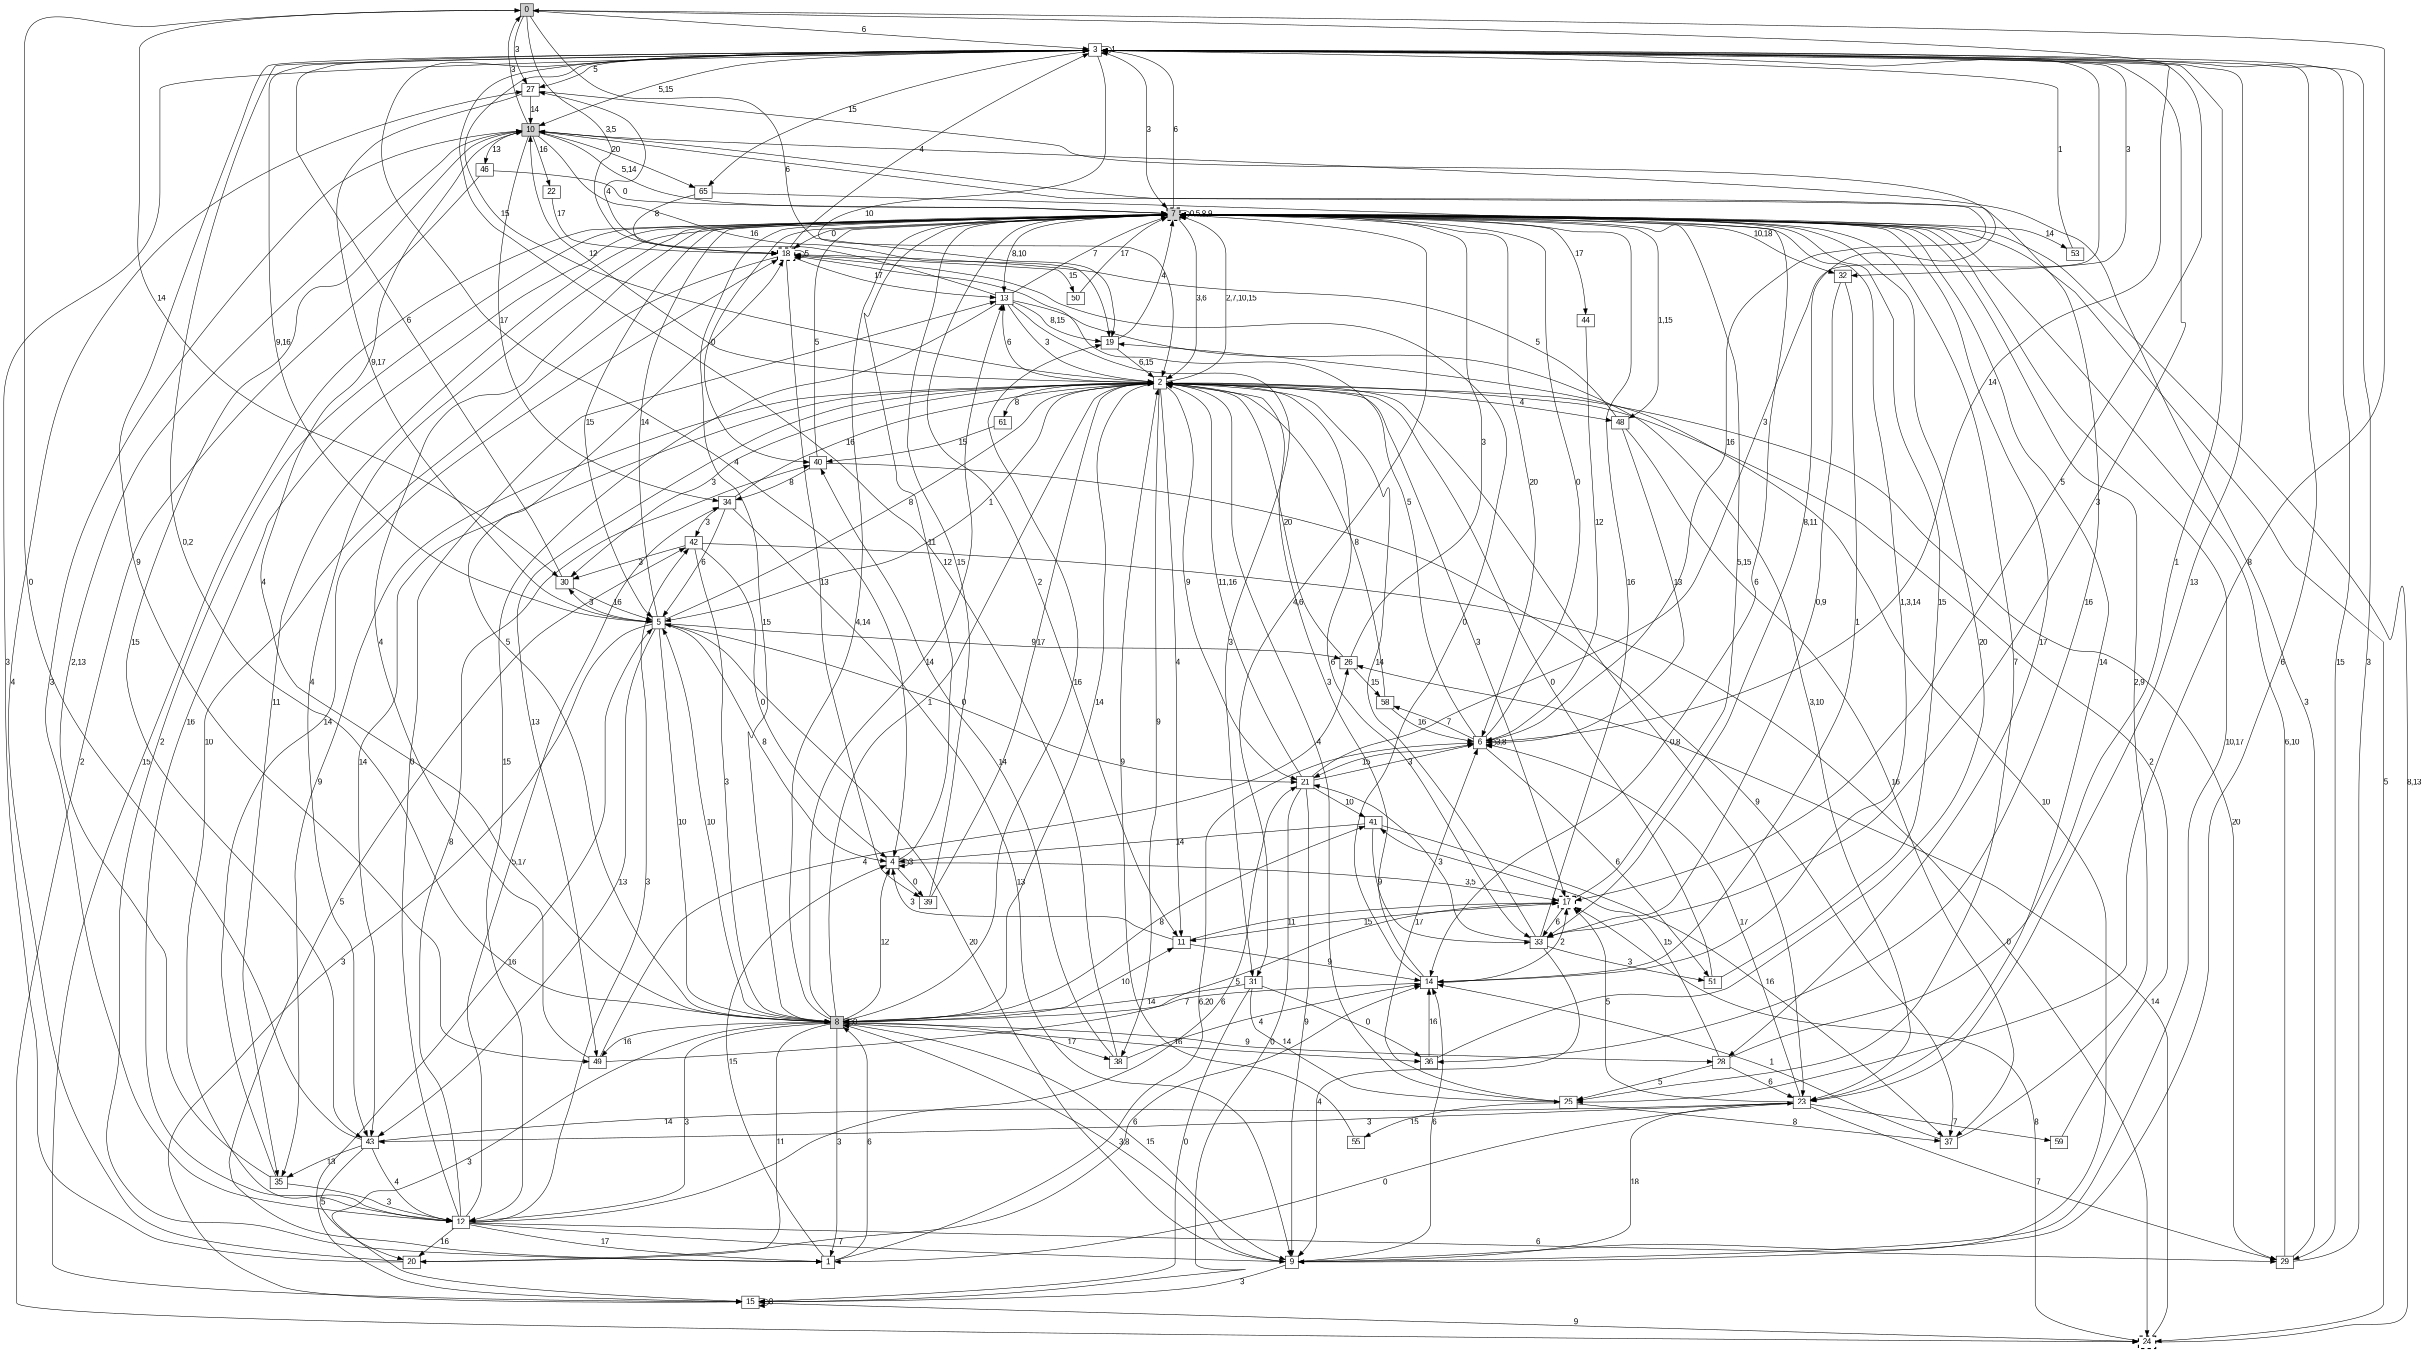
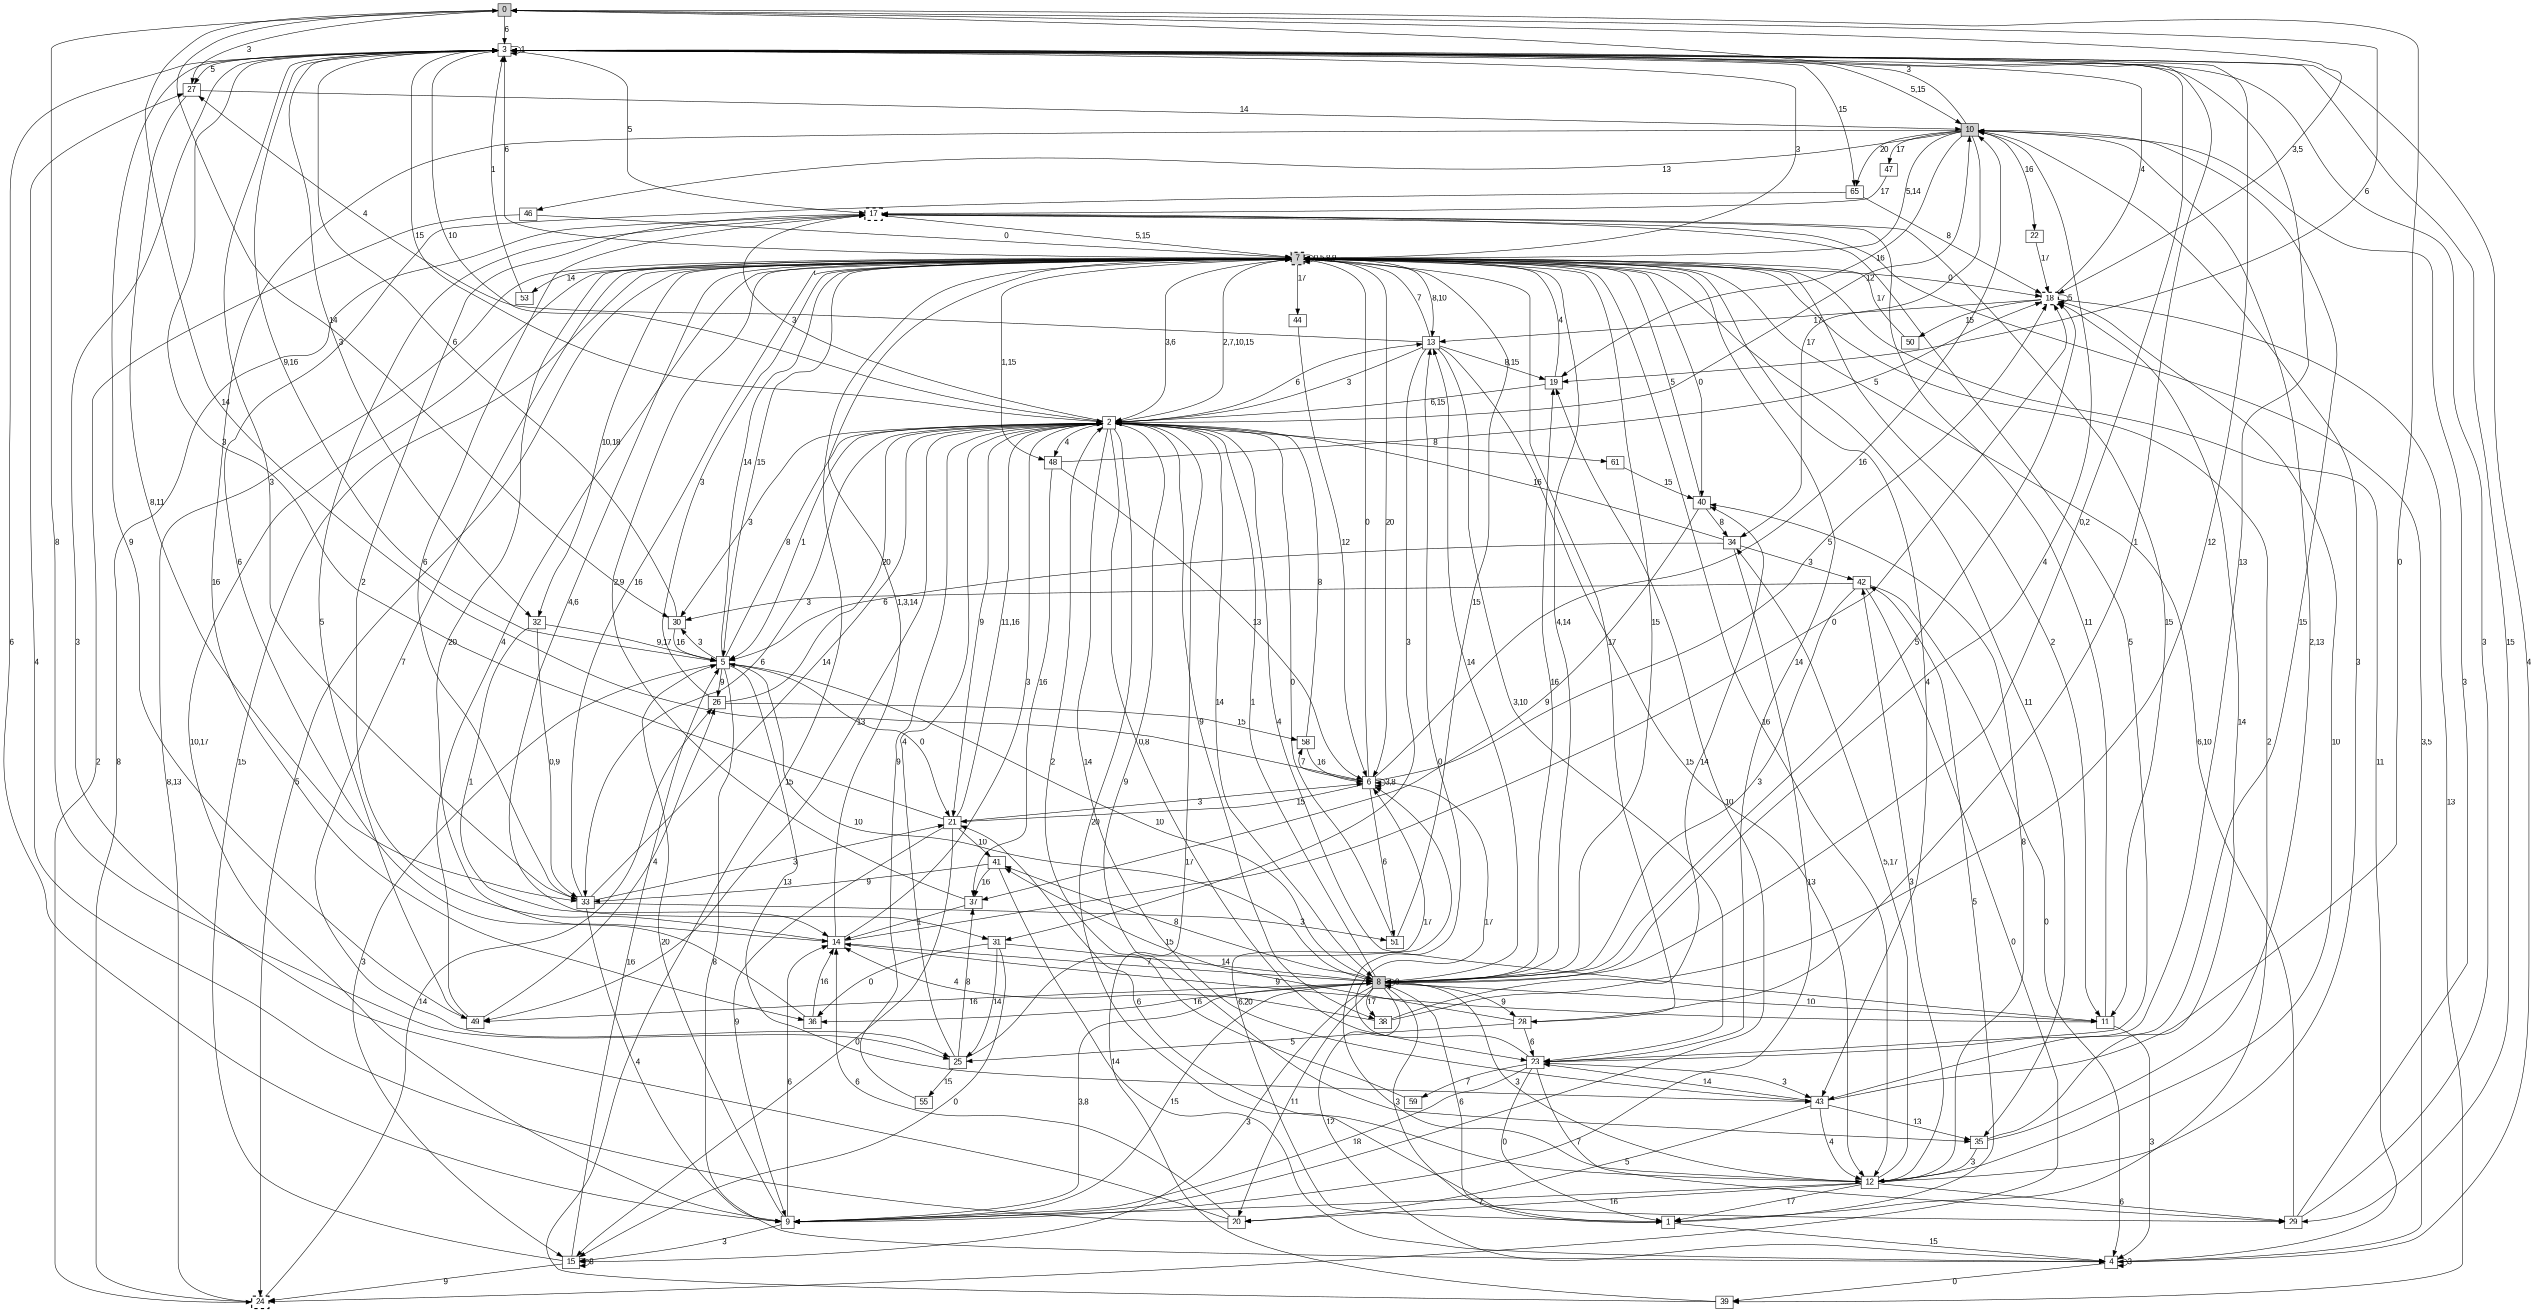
none -> (1889, 170)
(372, 365) -> (629, 640)
